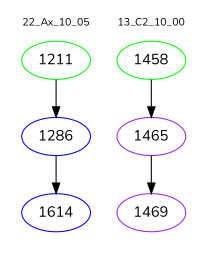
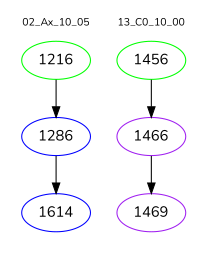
(56, 23) -> (56, 23)
(151, 23) -> (151, 23)
(56, 60) -> (56, 60)
(151, 60) -> (151, 60)
(151, 137) -> (151, 137)
